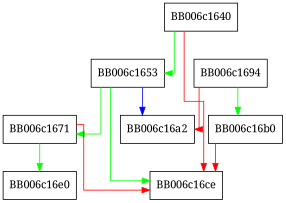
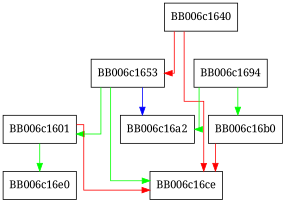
(174, 53) -> (174, 53)
(199, 109) -> (199, 109)
(40, 129) -> (40, 129)
